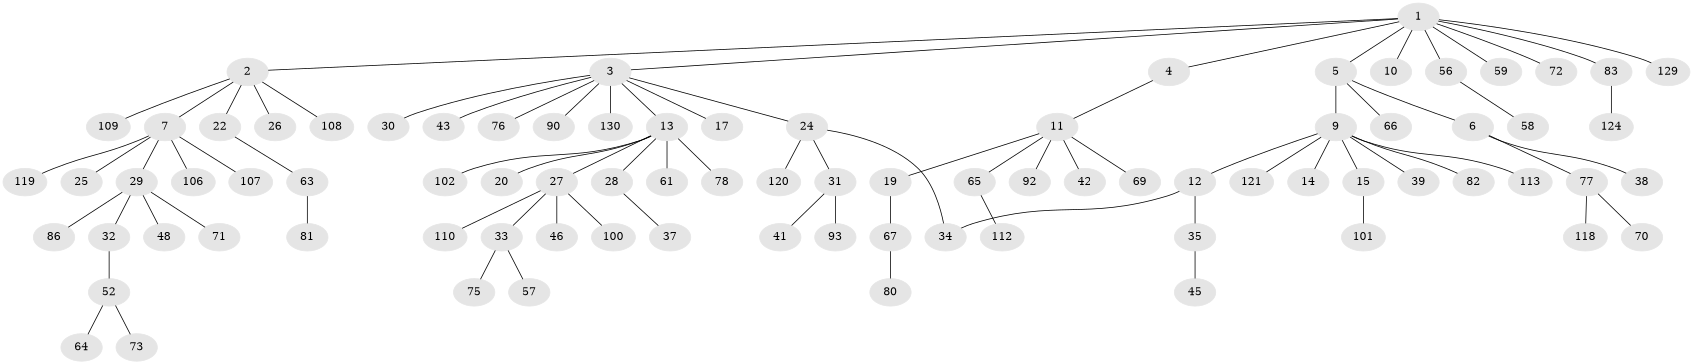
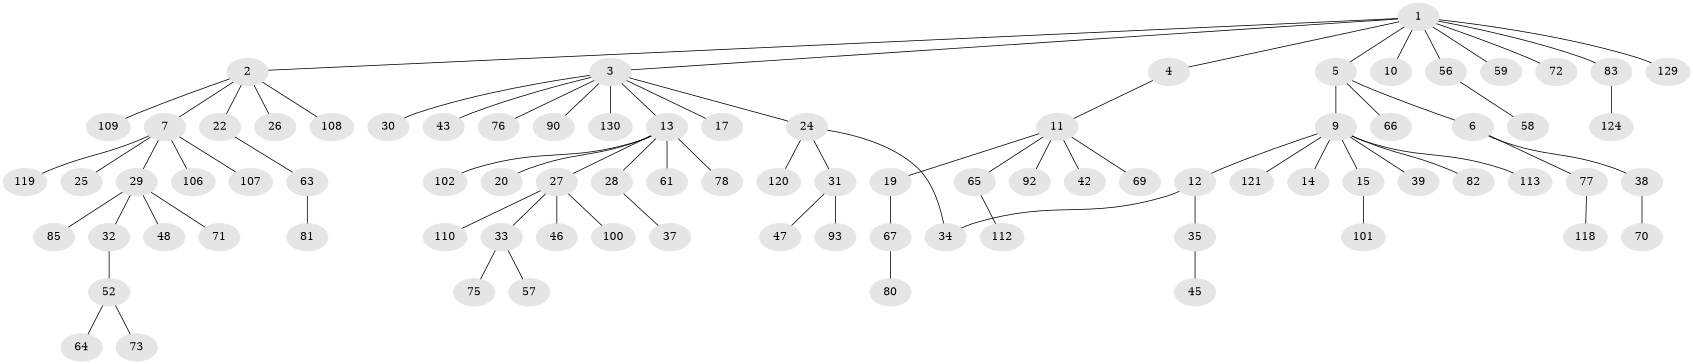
(1614, 210) -> (1642, 210)
(54, 237) -> (54, 237)
(780, 237) -> (780, 237)
